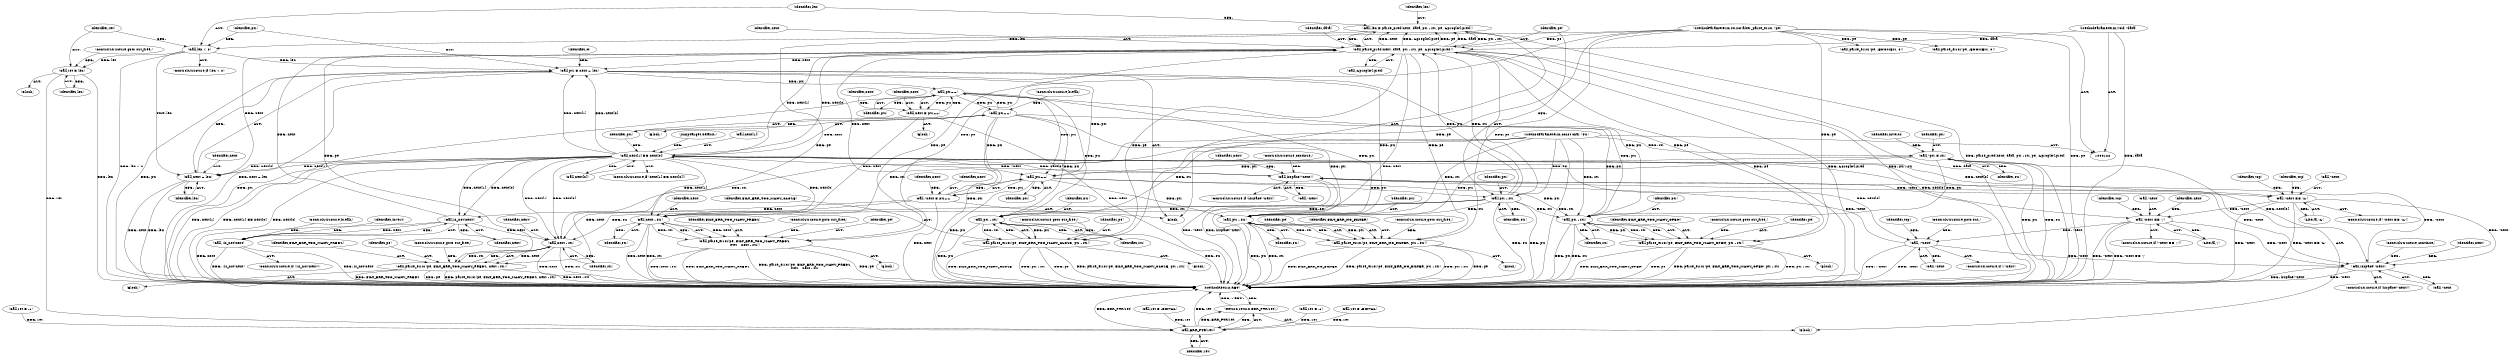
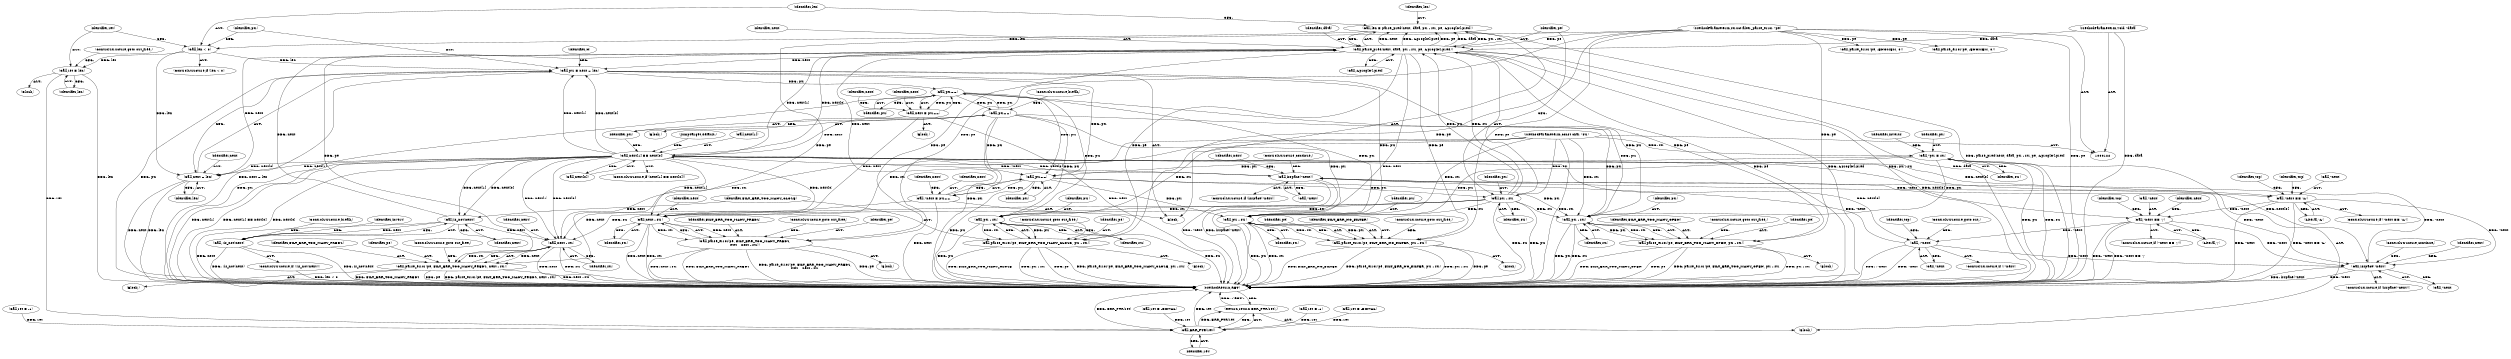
(164, 113) -> (164, 113)
(706, 210) -> (603, 208)
(513, 286) -> (744, 285)
